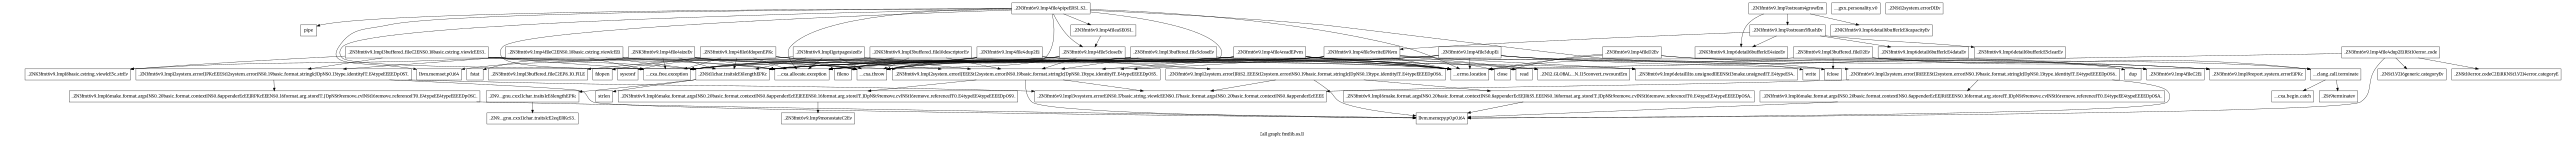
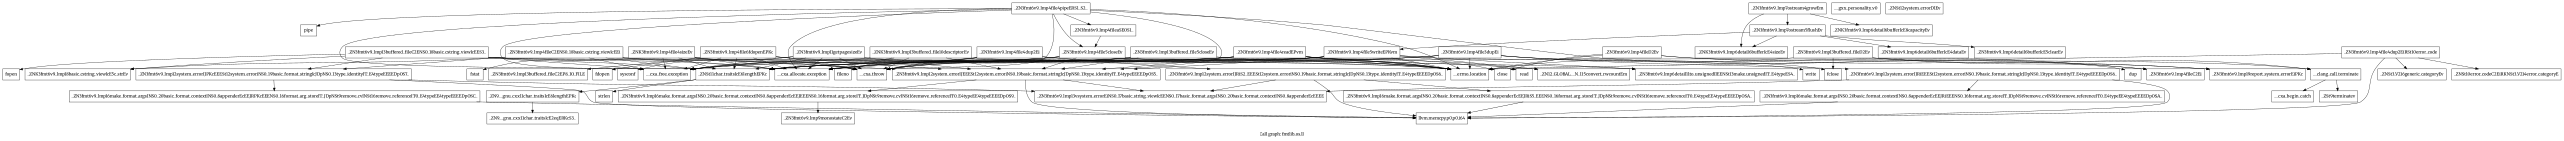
none -> (743, 62)
none -> (11, 74)
(439, 74) -> none
